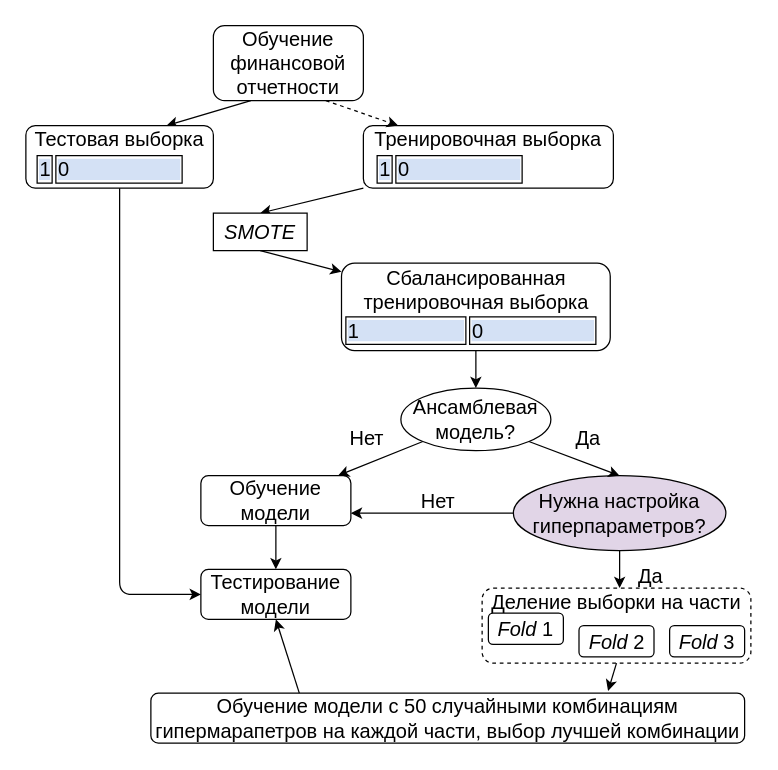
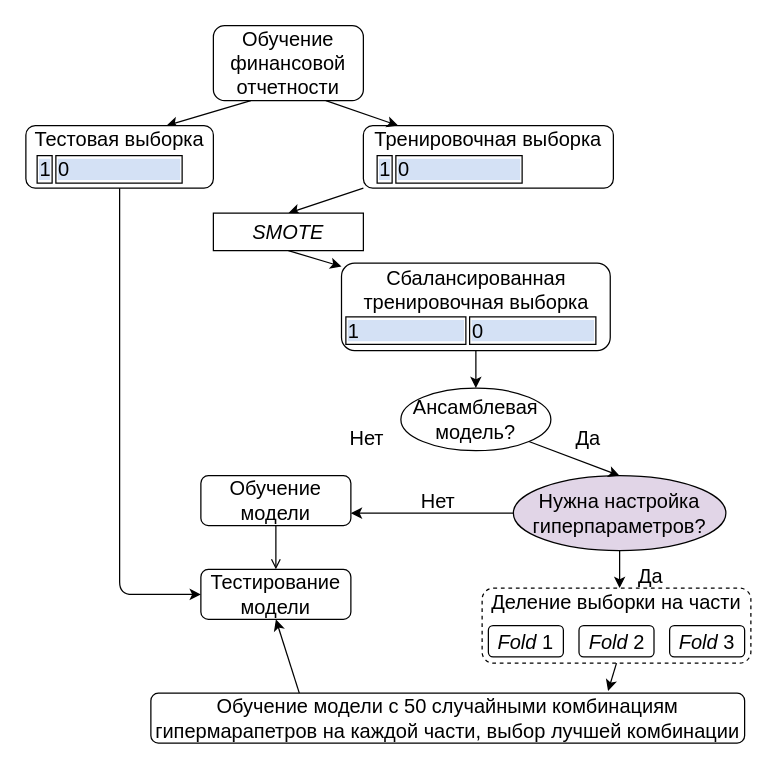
(359, 112) -> (359, 112)
(260, 232) -> (288, 232)
(384, 457) -> none
(276, 559) -> (276, 560)
(526, 629) -> (526, 641)
